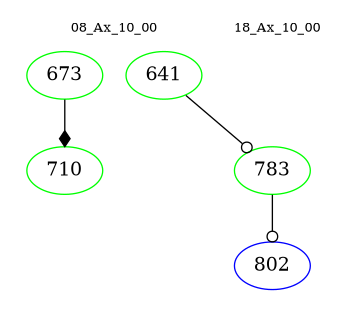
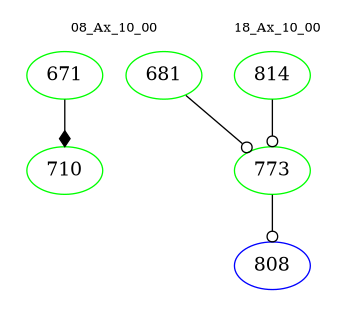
(65, 75) -> (65, 75)
(164, 75) -> (164, 75)
none -> (272, 75)
(272, 171) -> (272, 171)
(272, 266) -> (272, 266)
